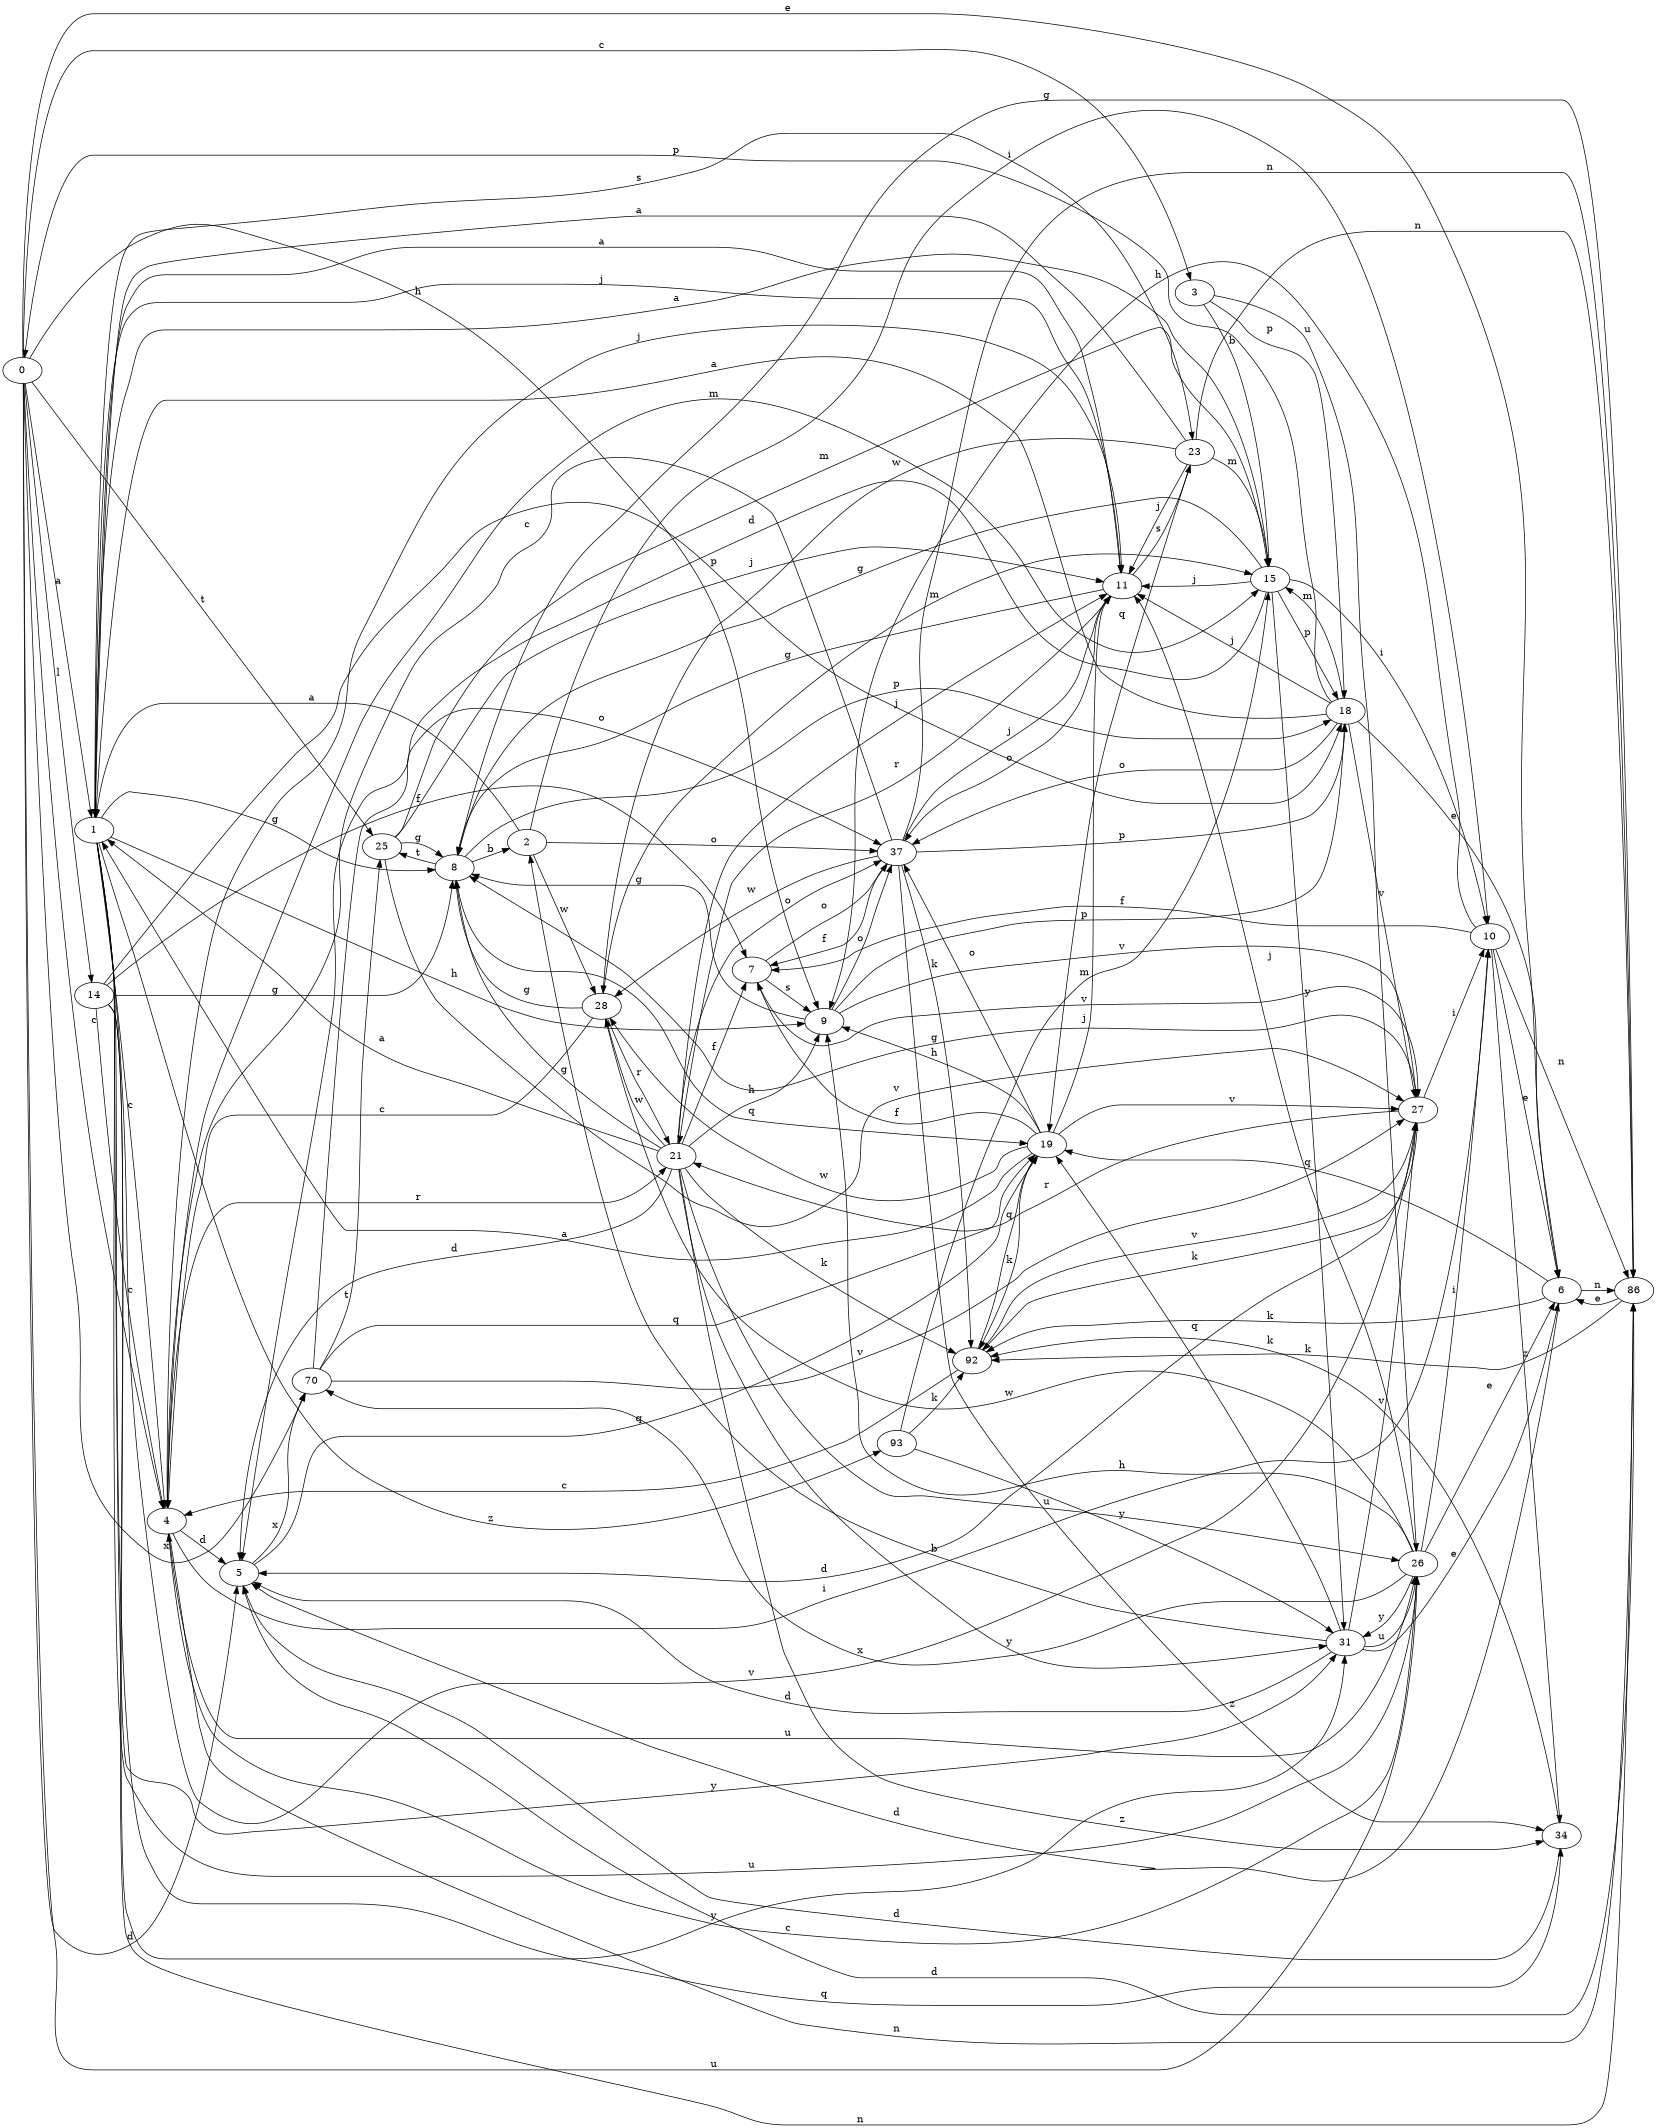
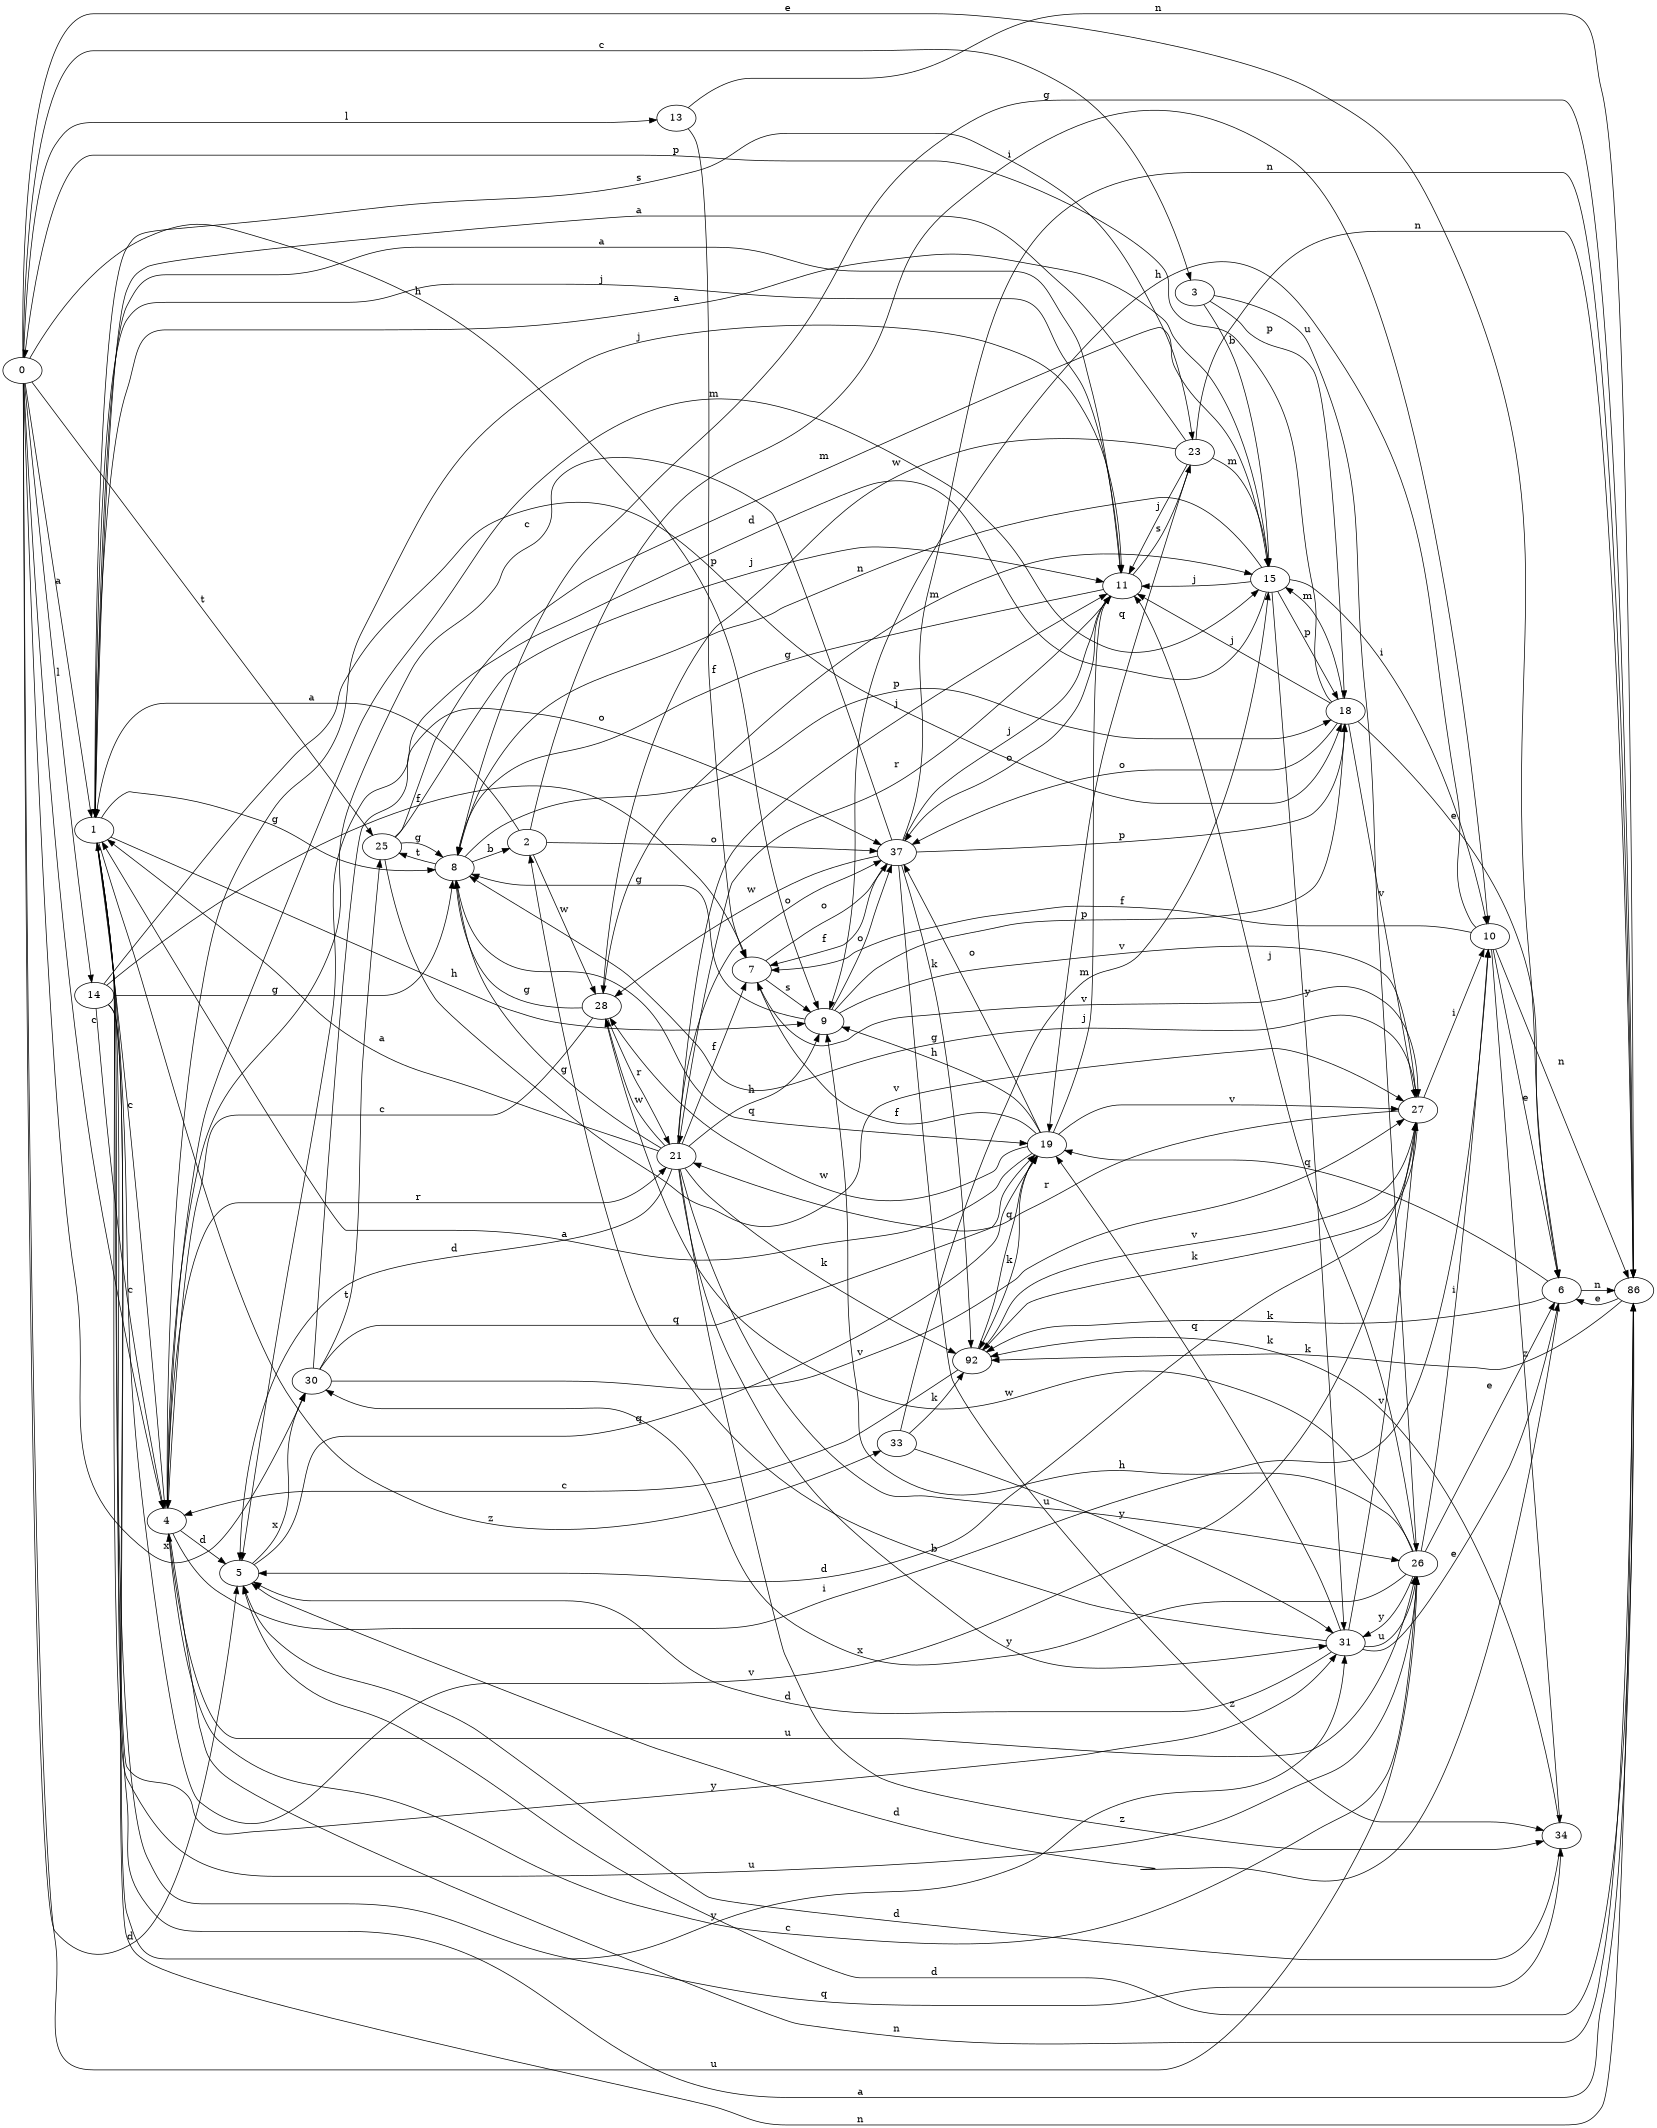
none -> (676, 118)
(635, 386) -> (708, 2087)
(861, 569) -> (861, 569)
(312, 1381) -> (312, 1381)
(897, 1443) -> (897, 1443)
